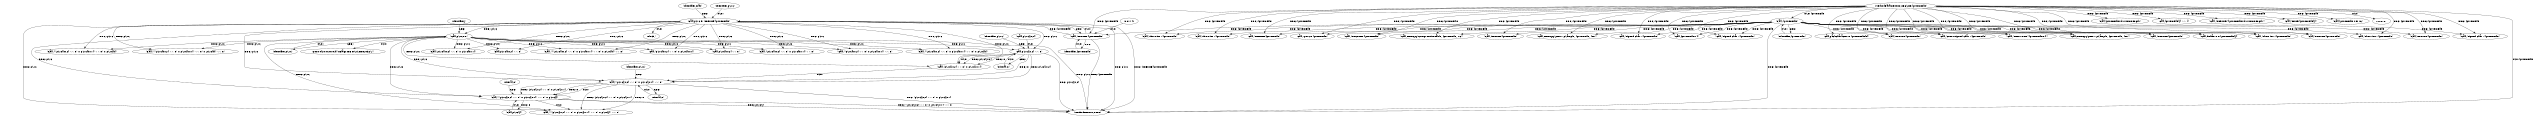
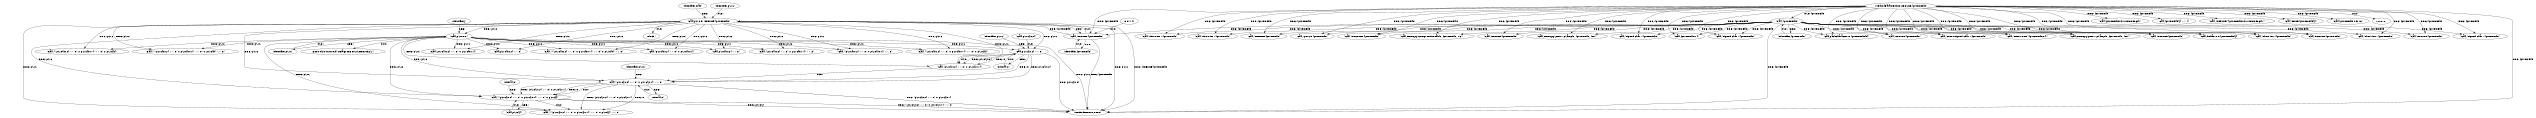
none -> (1806, 31)
(2523, 59) -> (2523, 59)
(526, 105) -> (526, 105)
